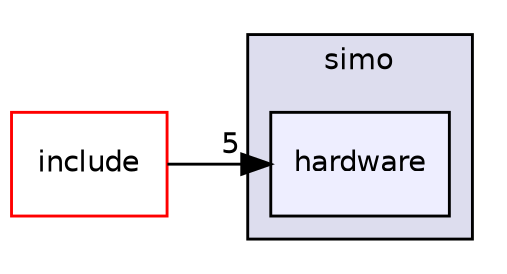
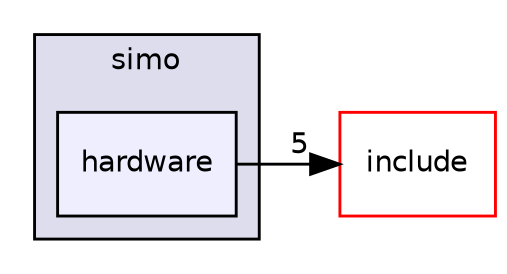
(205, 164) -> (277, 164)
